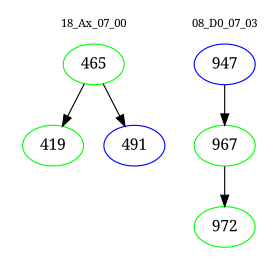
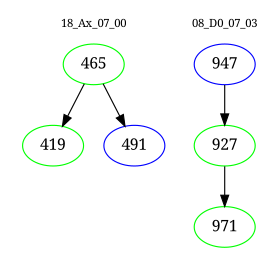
(225, 146) -> (225, 146)
(225, 227) -> (225, 227)
